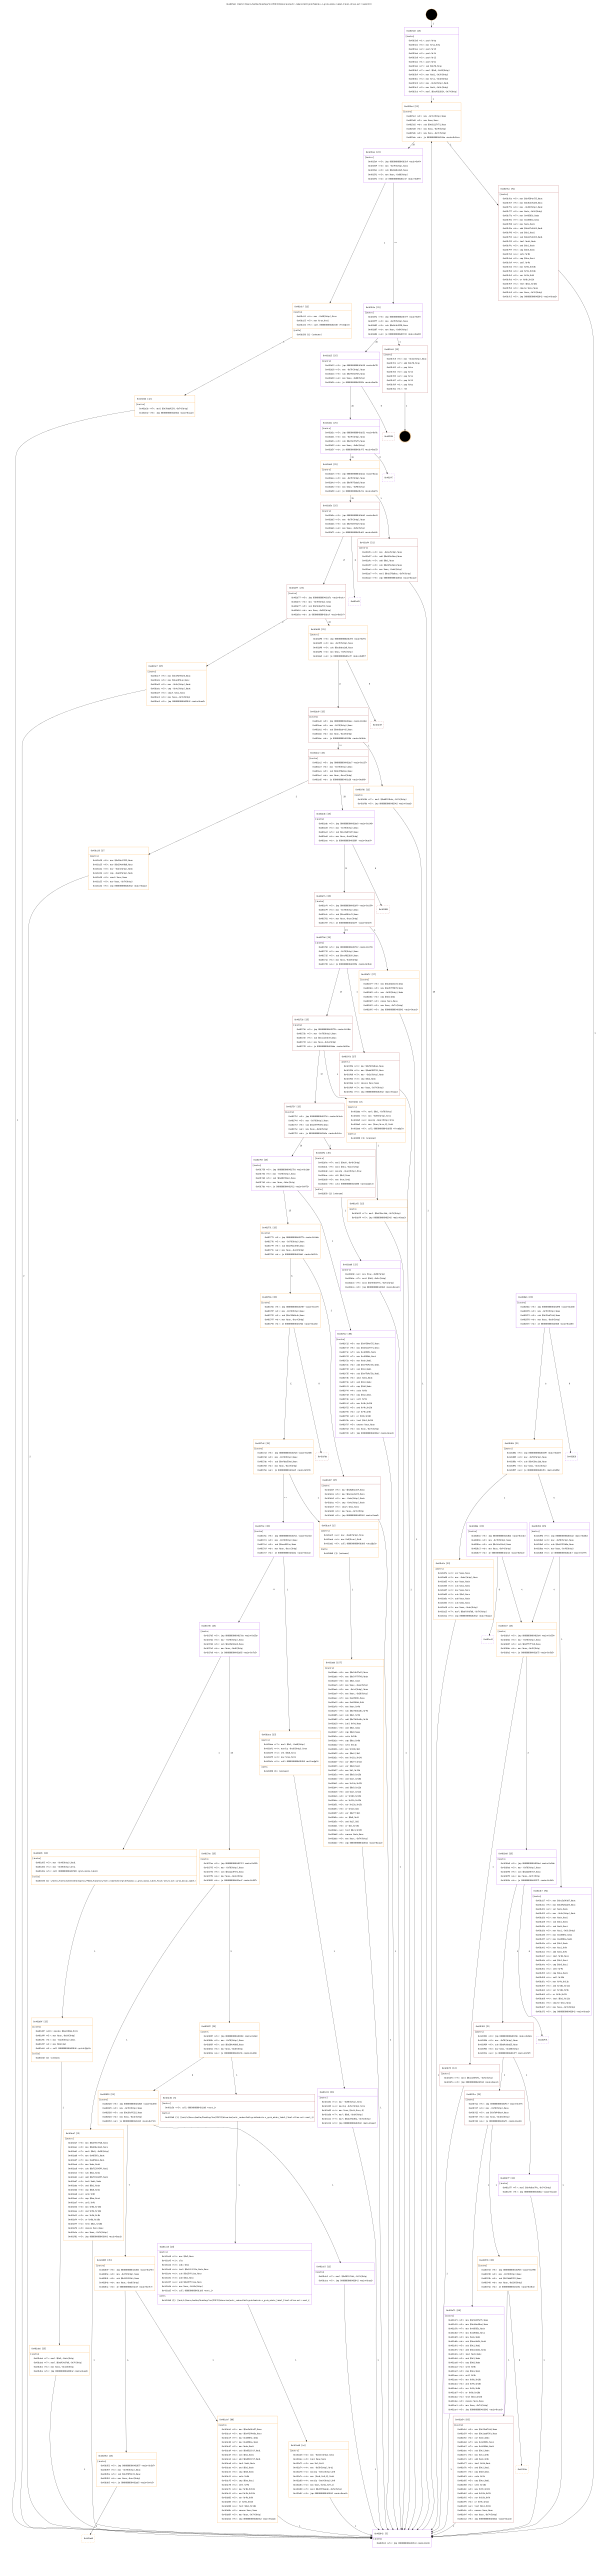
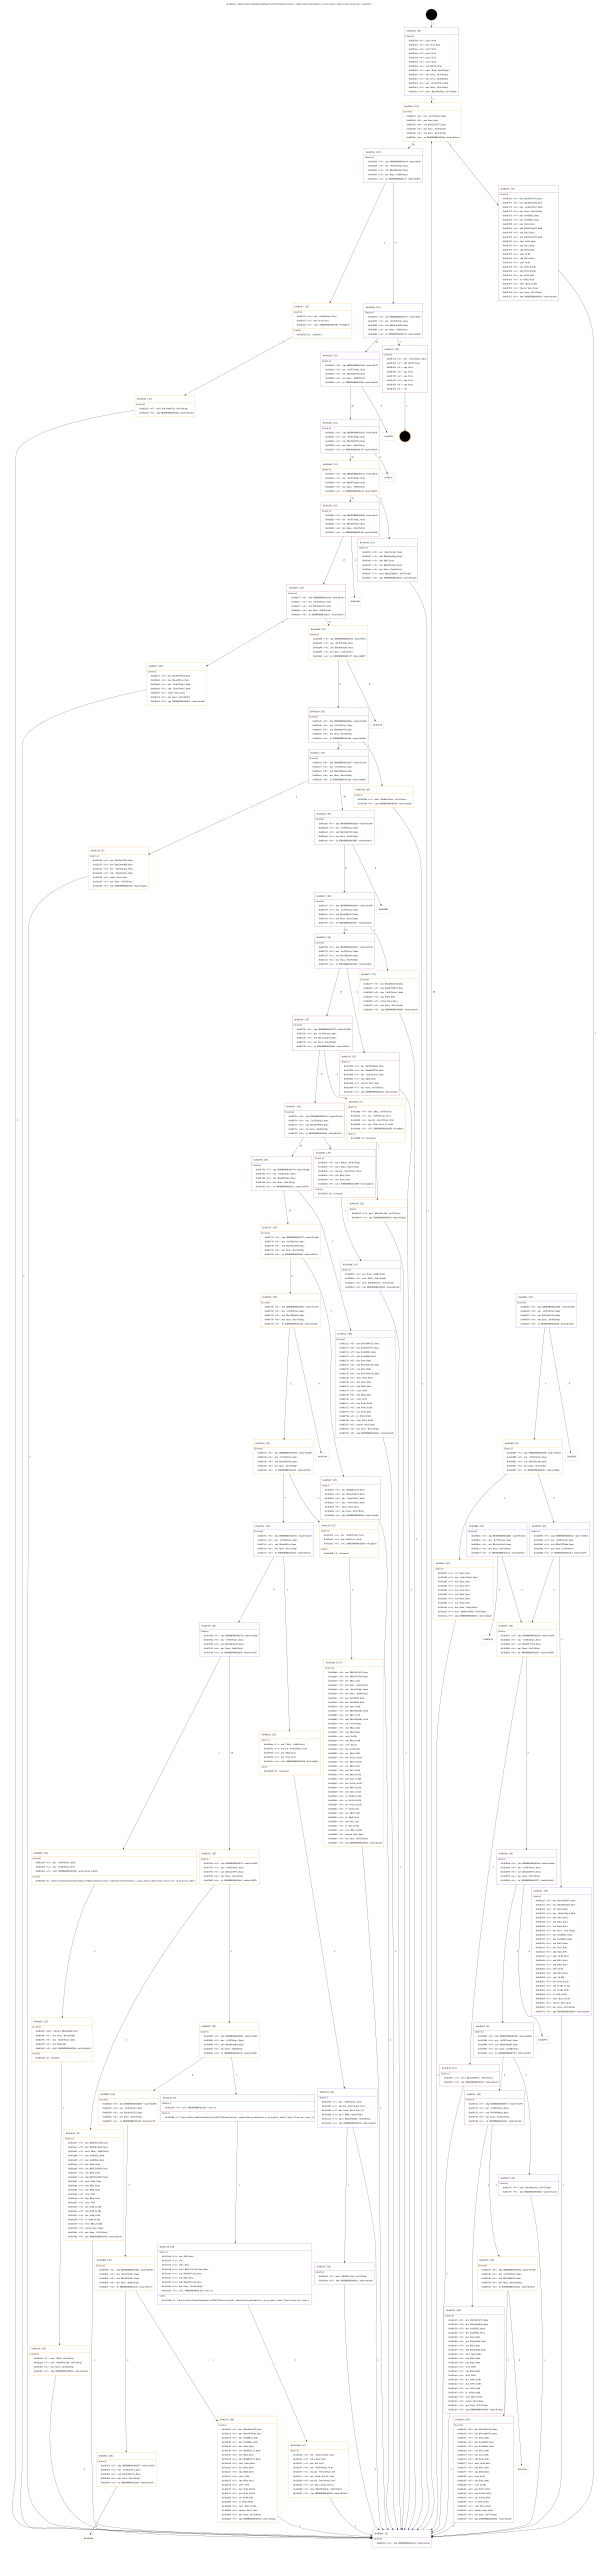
(273, 2154) -> (346, 2194)
